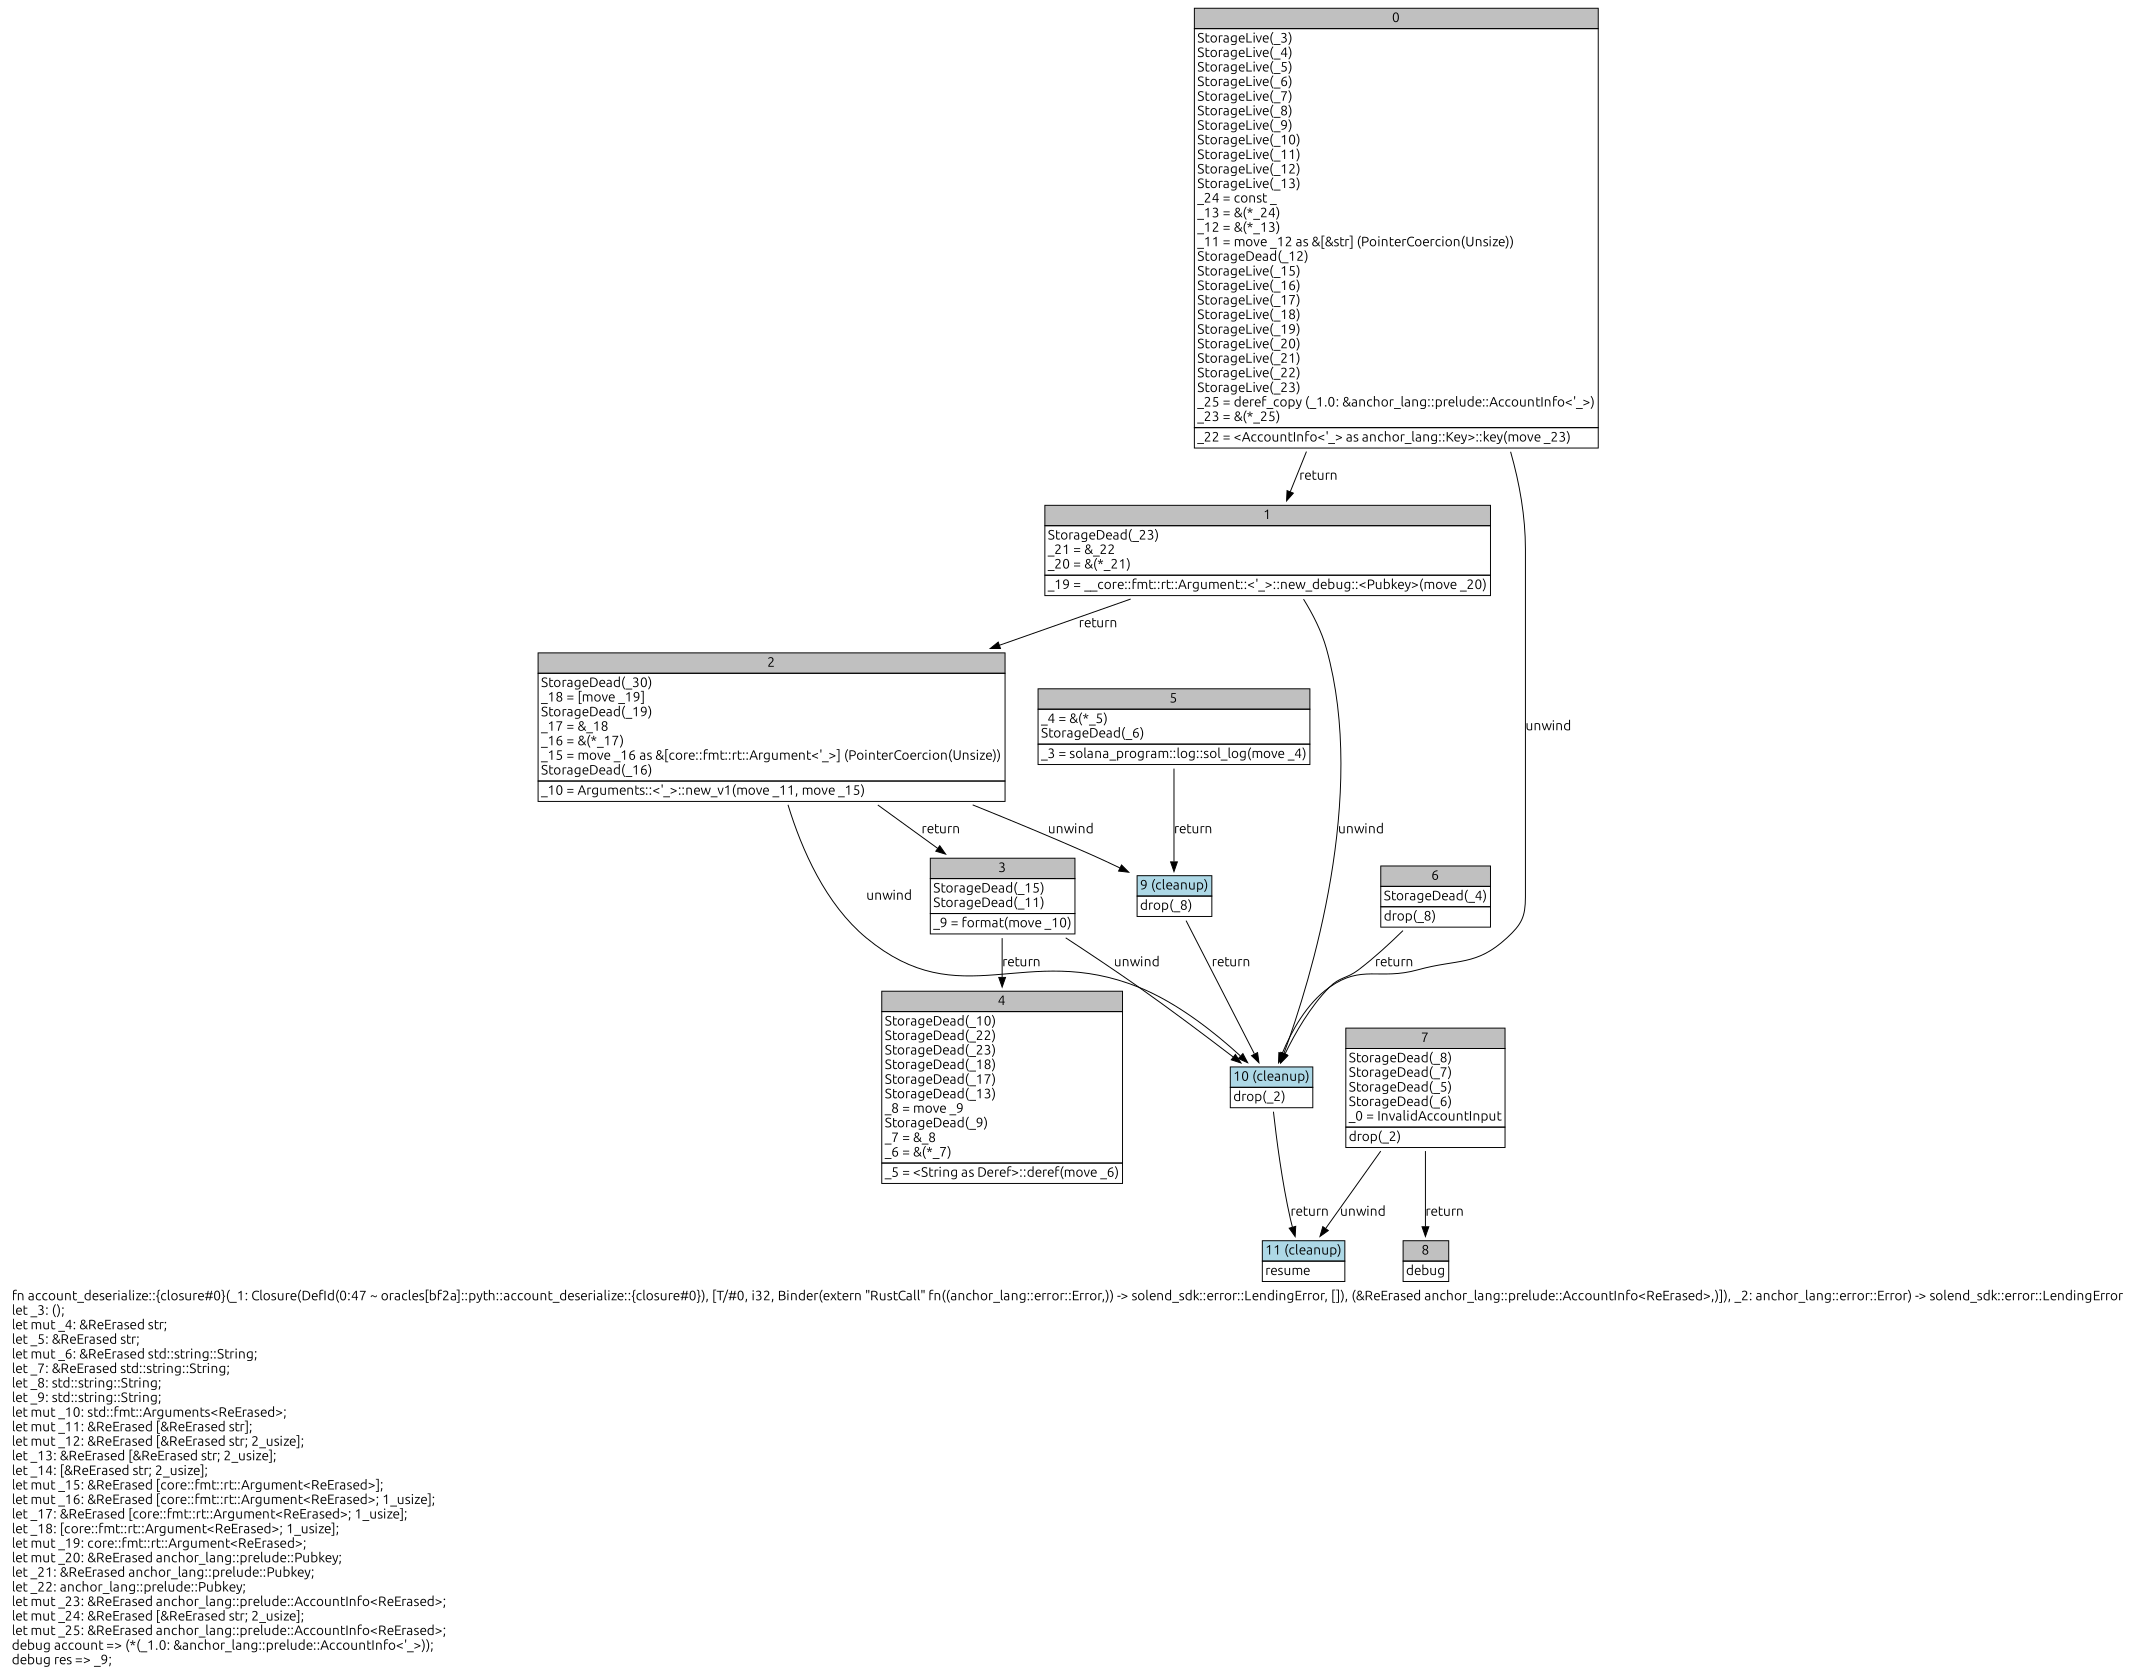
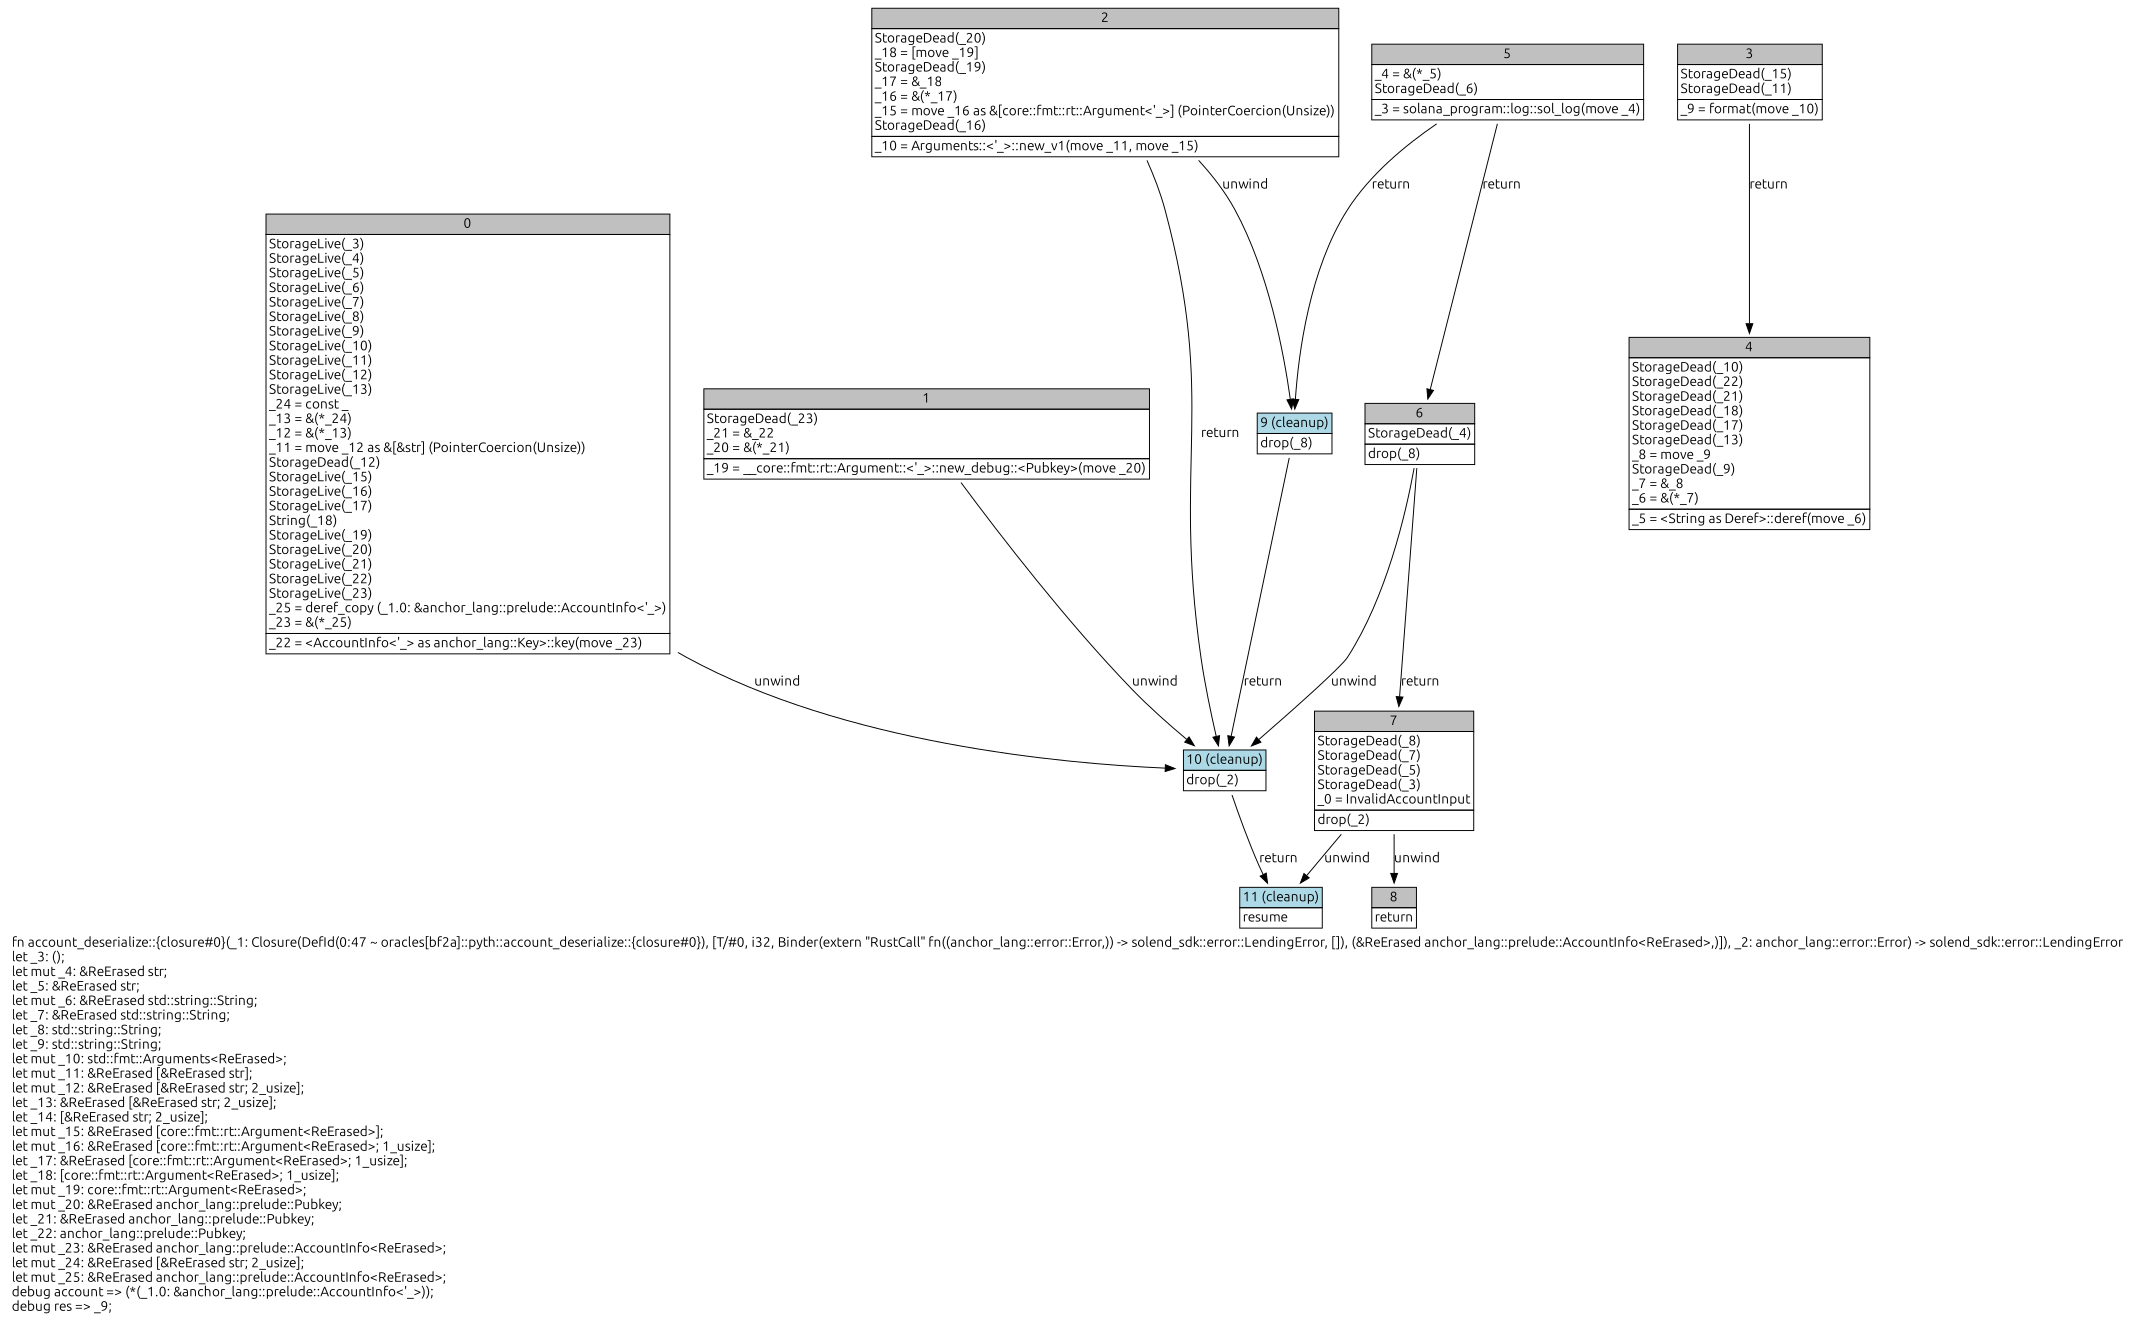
none -> (1464, 257)
(1249, 315) -> (303, 521)
(1298, 472) -> none
none -> (1408, 582)
(1065, 622) -> none
(597, 683) -> (931, 38)
(908, 827) -> none
(890, 896) -> (1220, 433)
(1394, 963) -> (1354, 682)
(1172, 1011) -> none
(940, 1050) -> (1688, 397)
(1401, 1102) -> (1369, 785)
(1445, 1212) -> (1417, 859)
(1426, 1271) -> (1394, 917)
